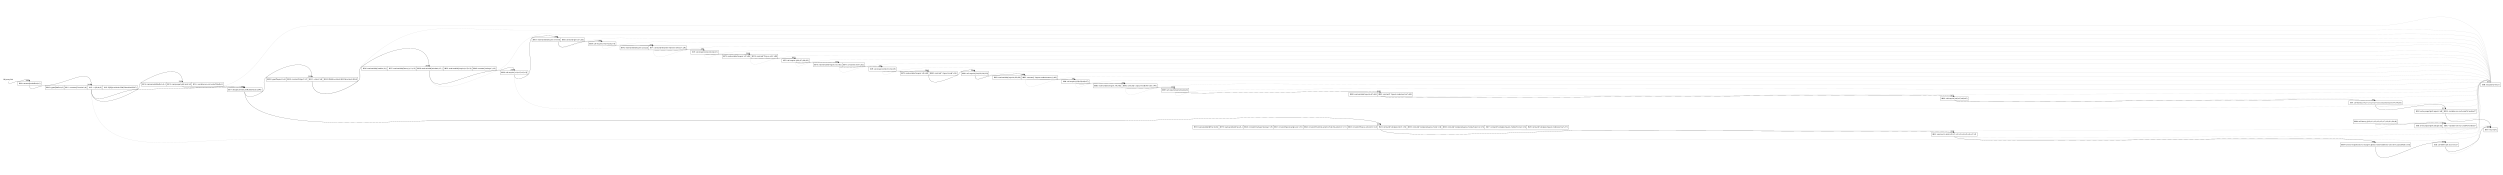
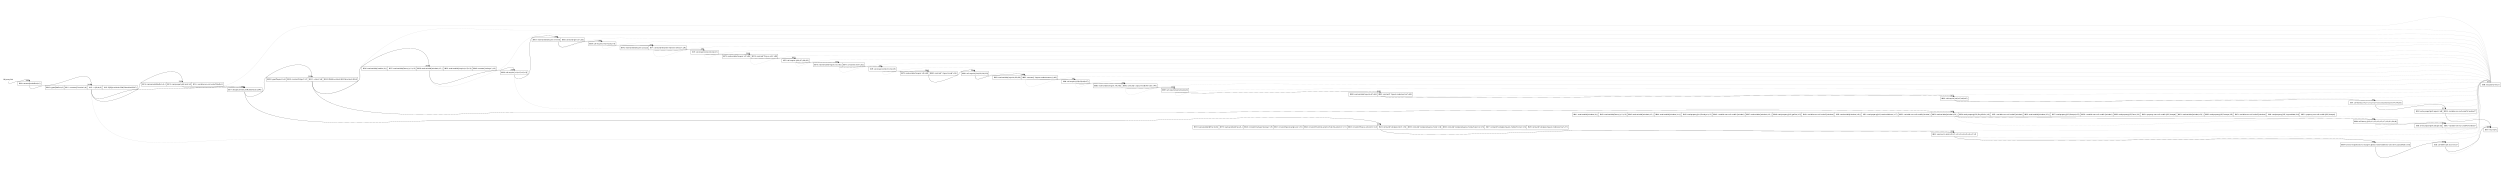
none -> (1954, 114)
